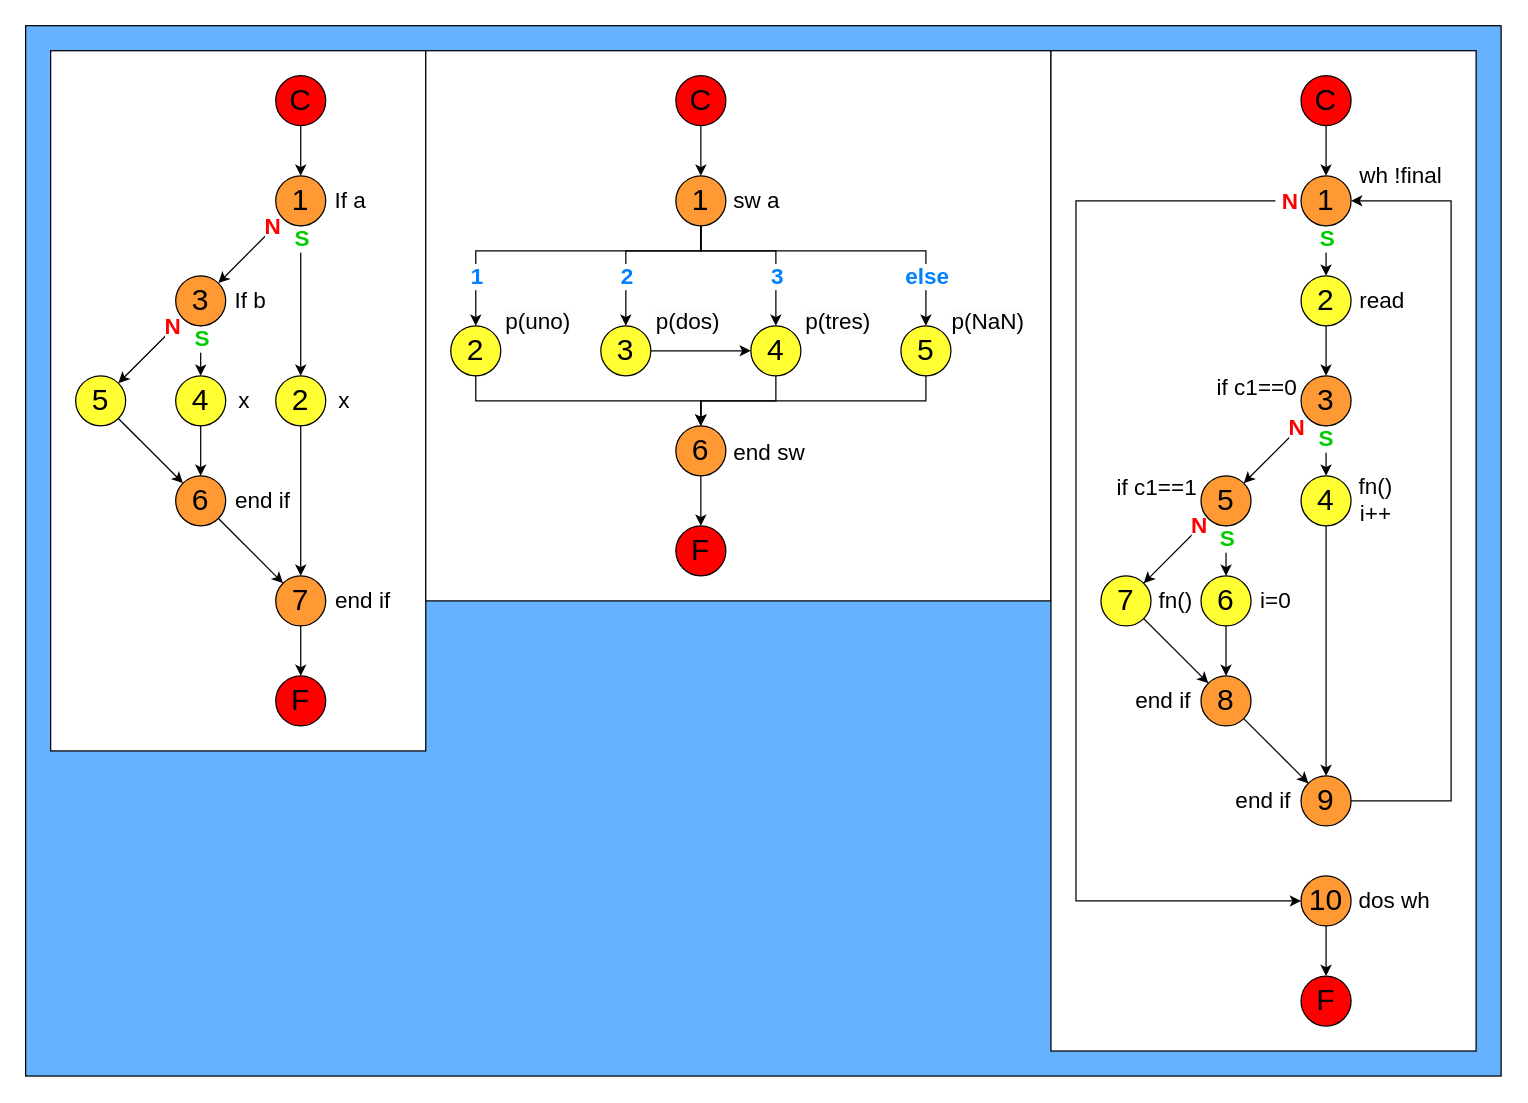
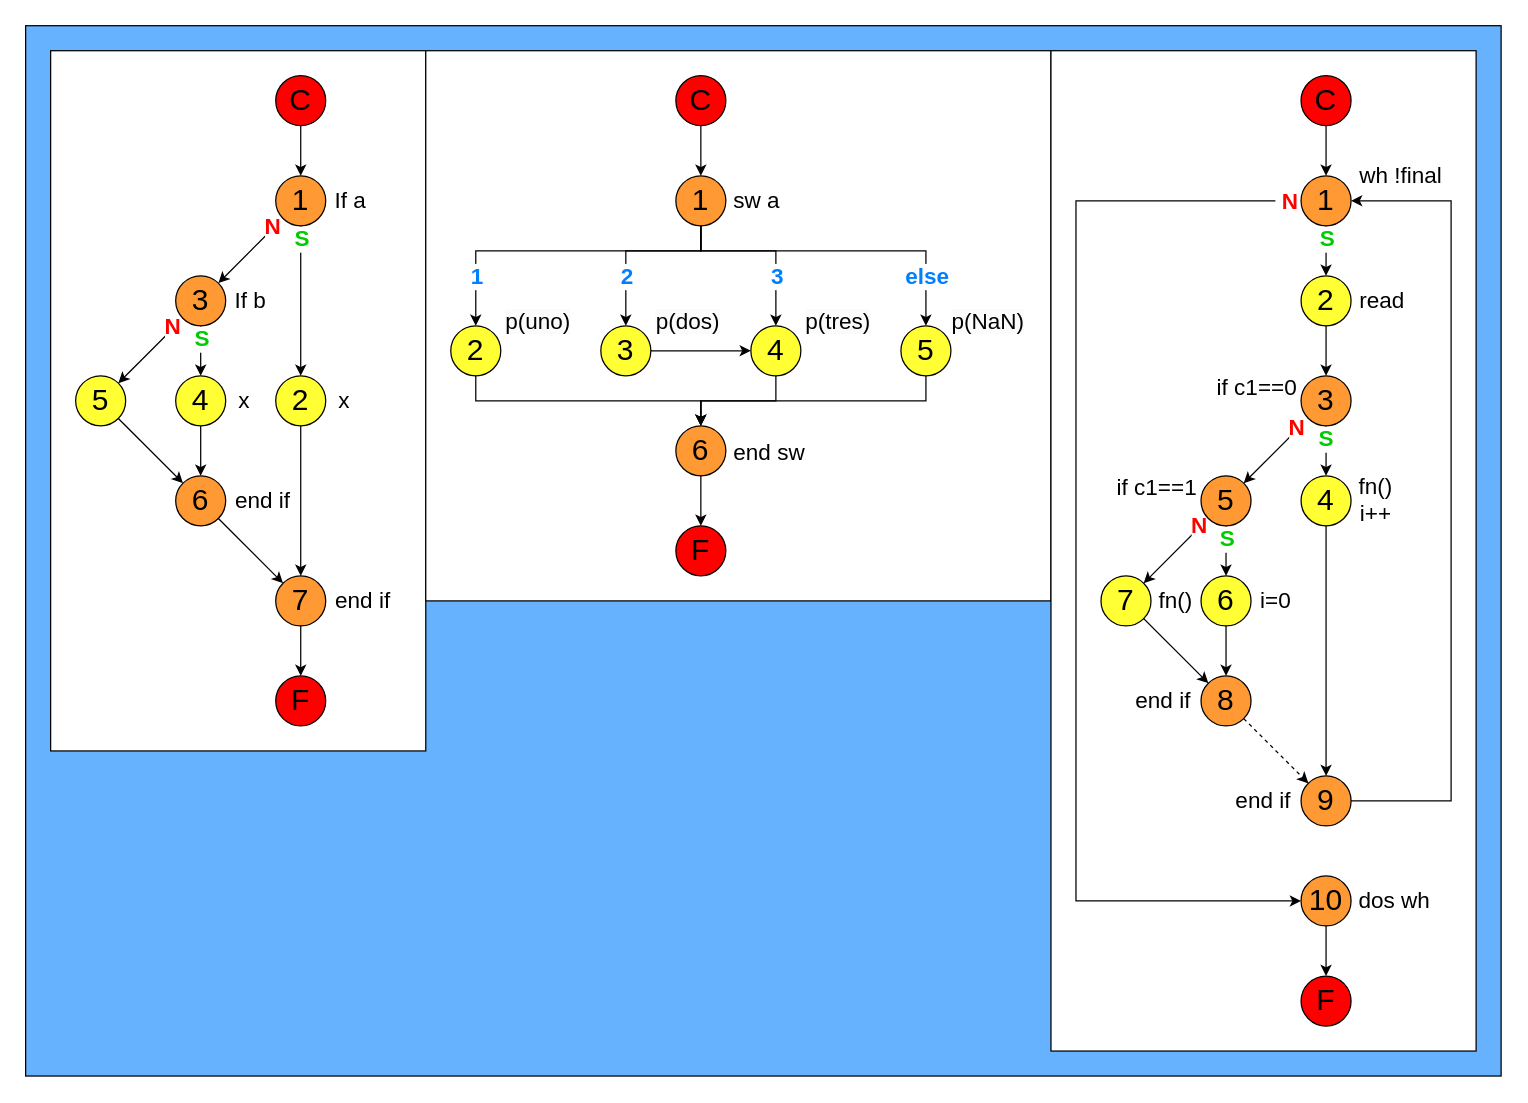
(1273, 748) -> (1273, 748)
